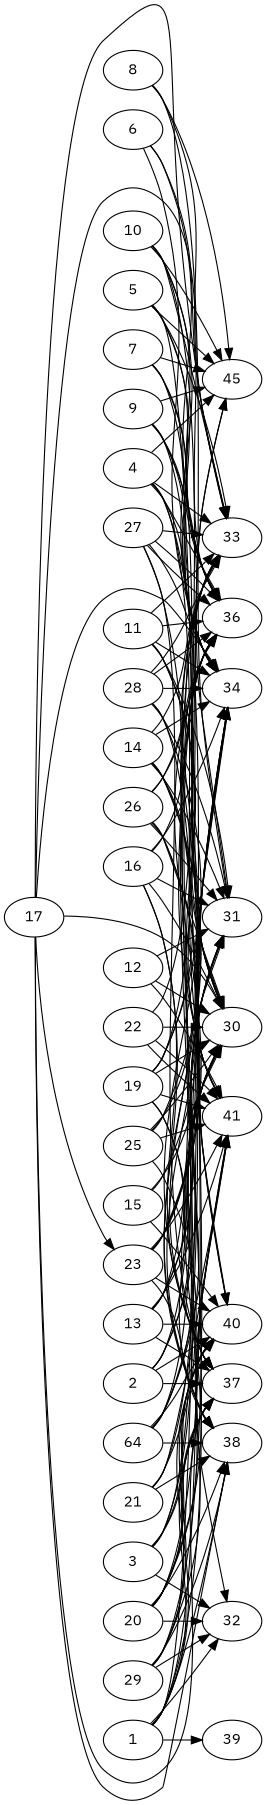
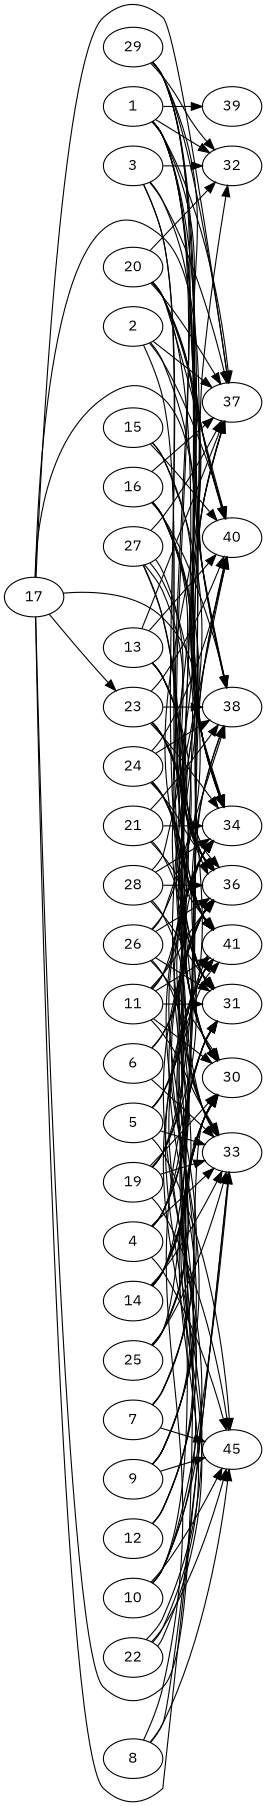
(184, 1030) -> (193, 712)
(189, 1214) -> none
(133, 1443) -> (133, 766)
